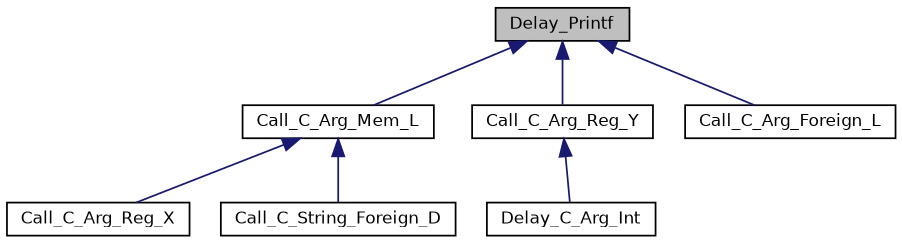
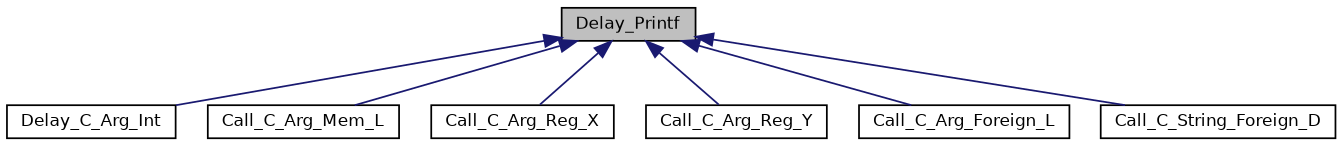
(210, 174) -> (569, 79)
(338, 179) -> (919, 72)
(568, 179) -> (360, 73)
